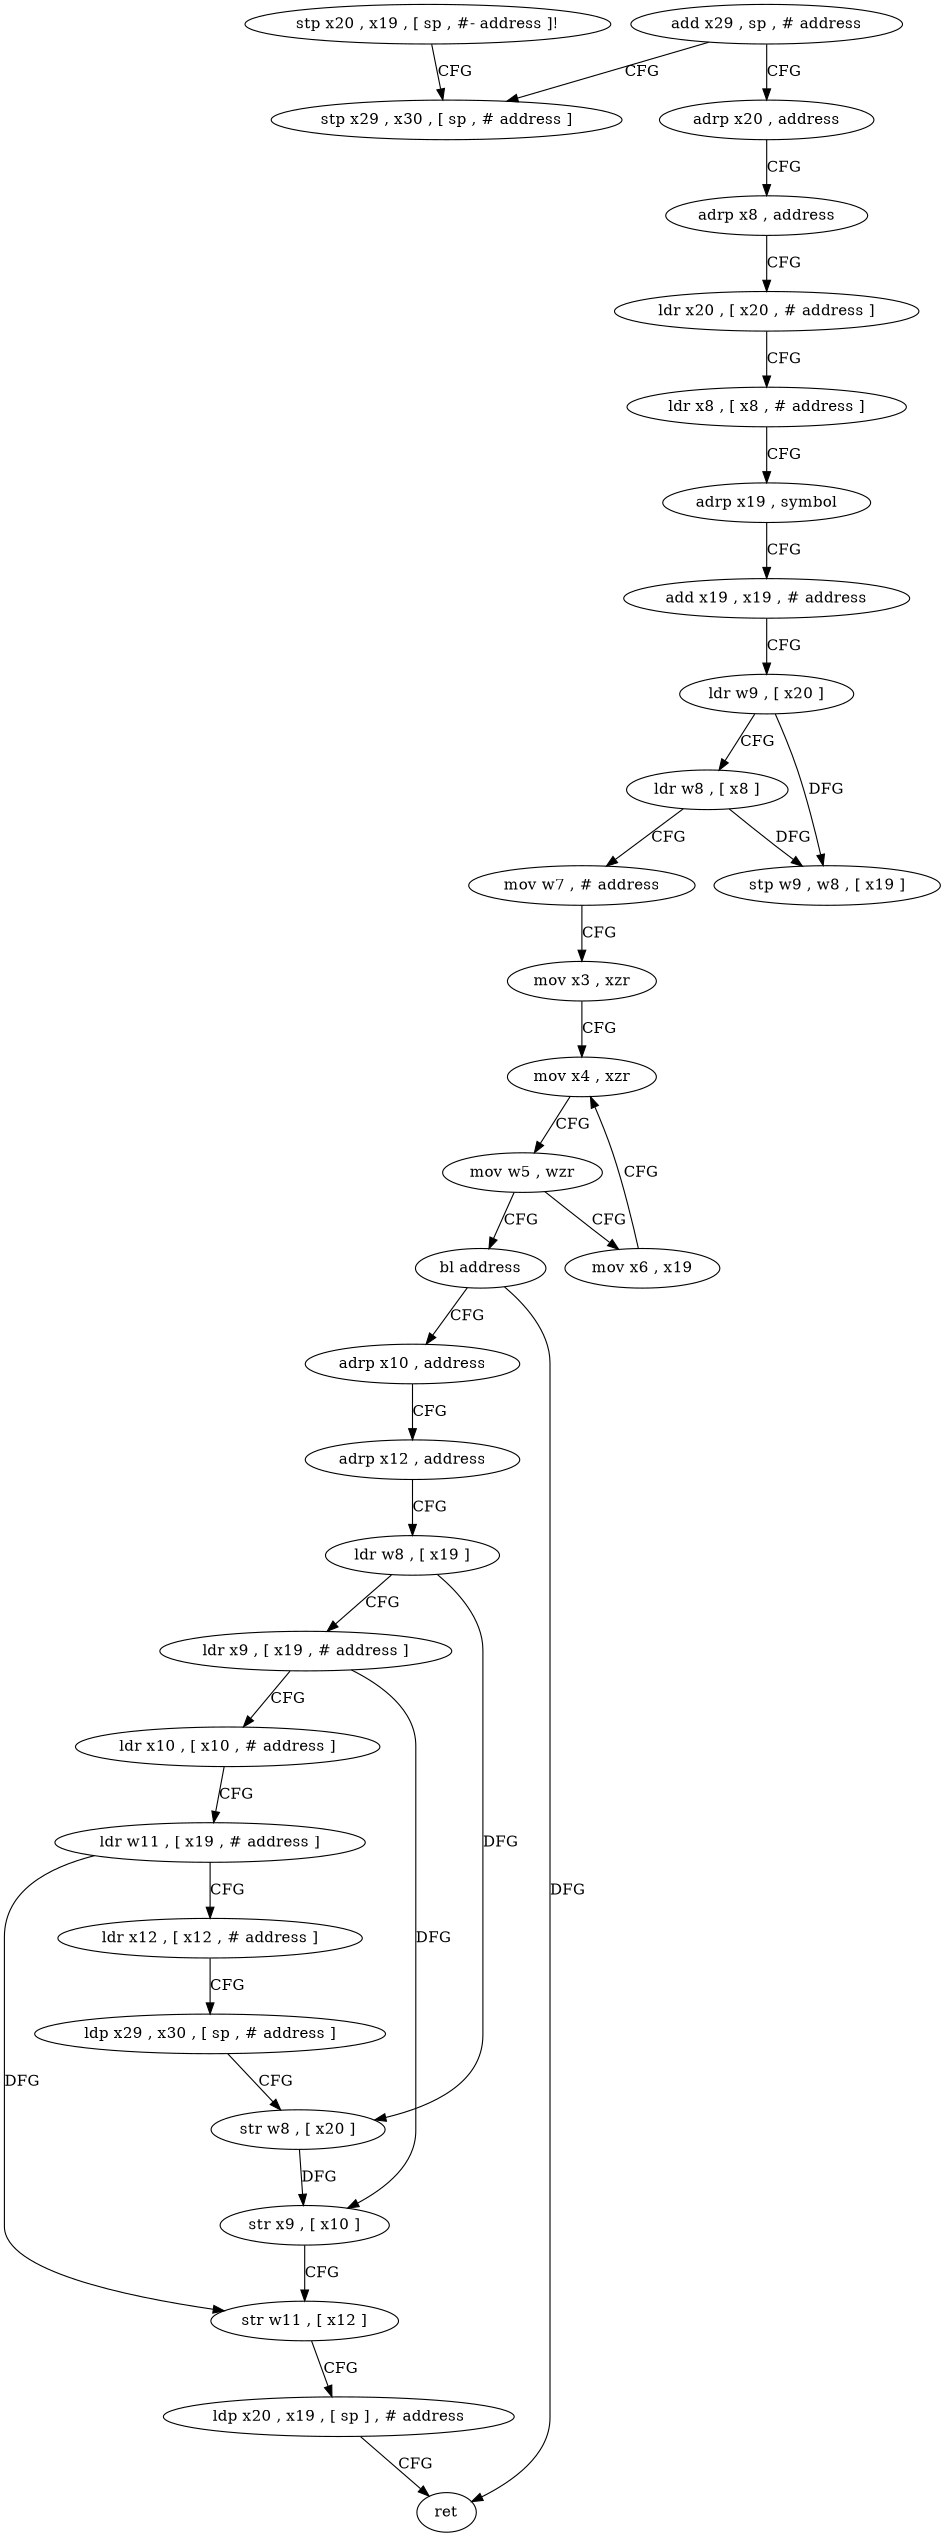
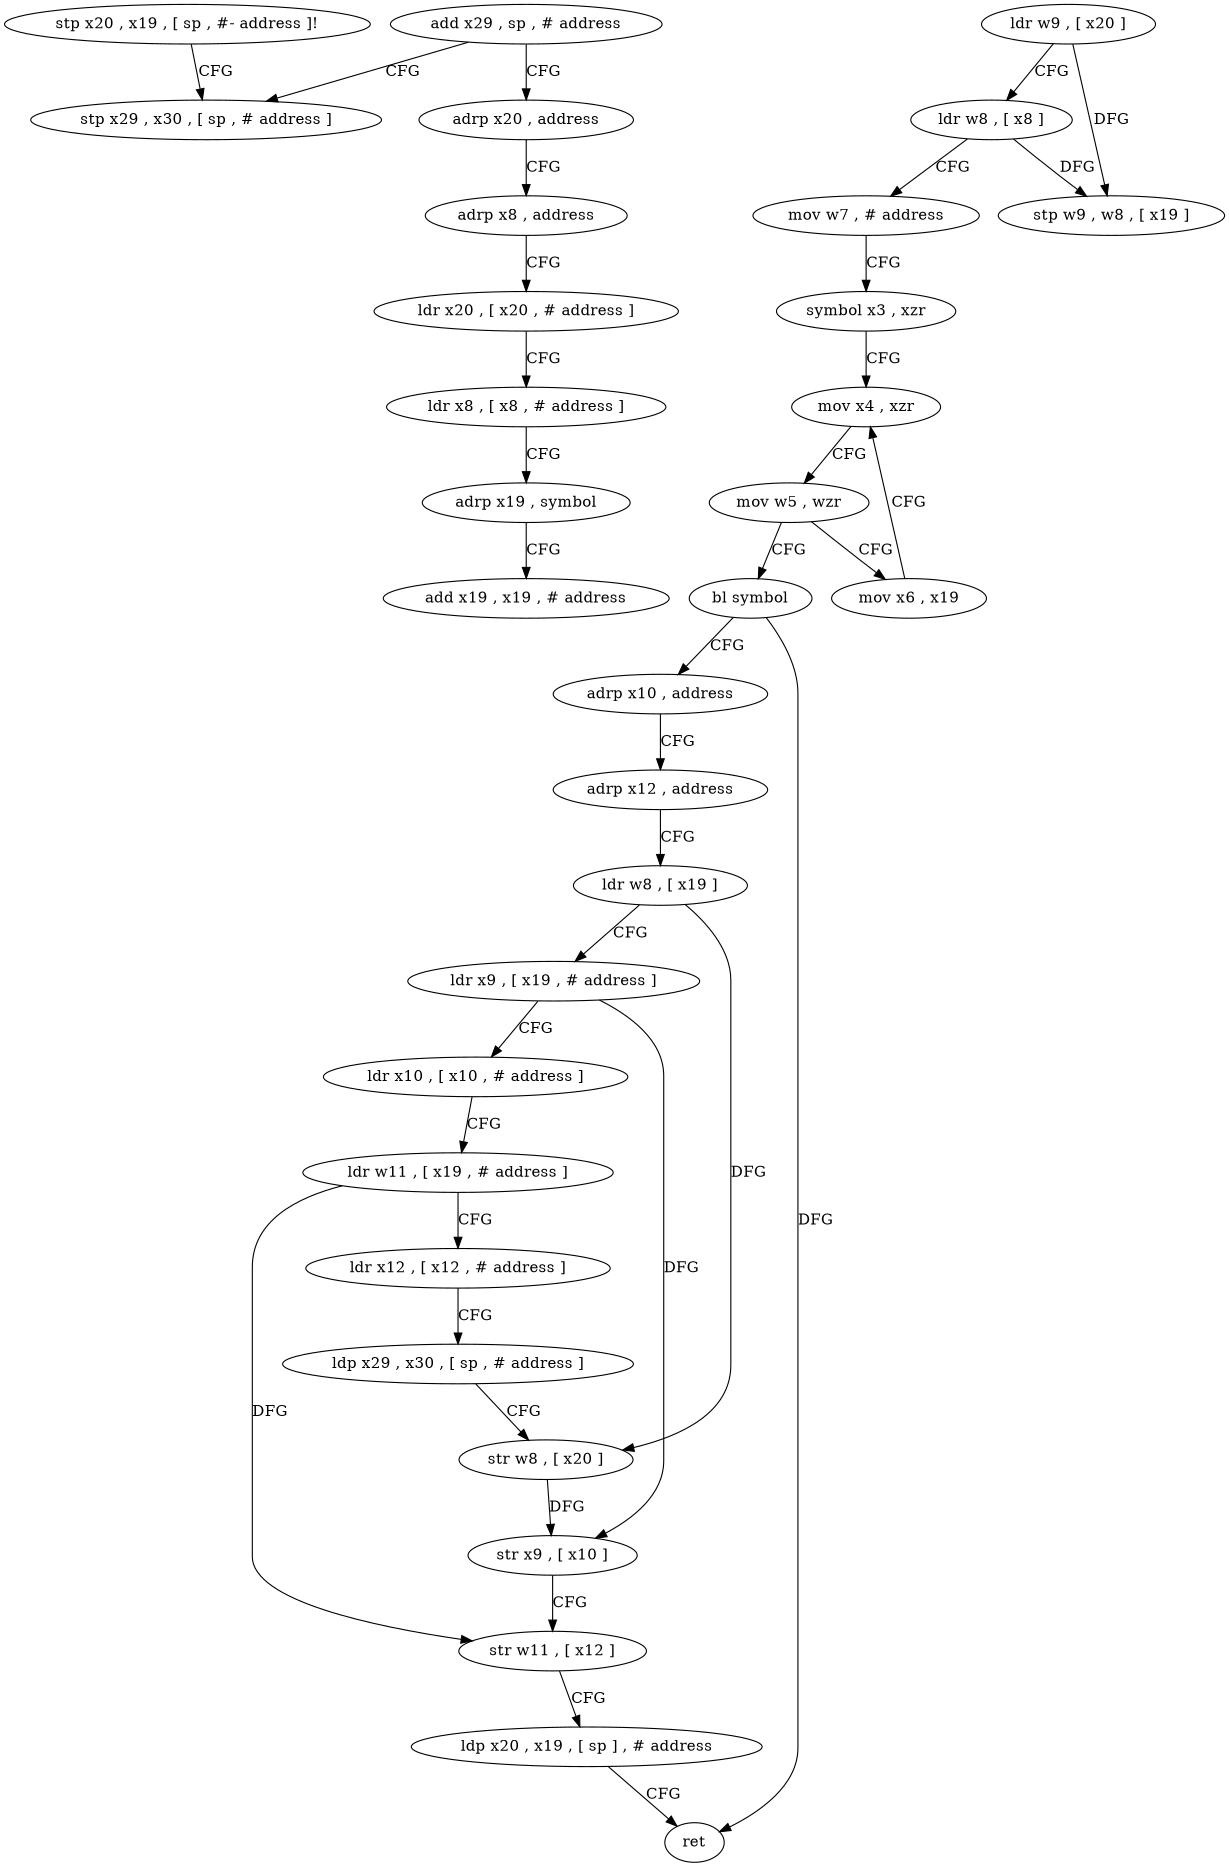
(767, 641) -> none
(582, 981) -> (866, 311)
(481, 1268) -> (751, 598)
